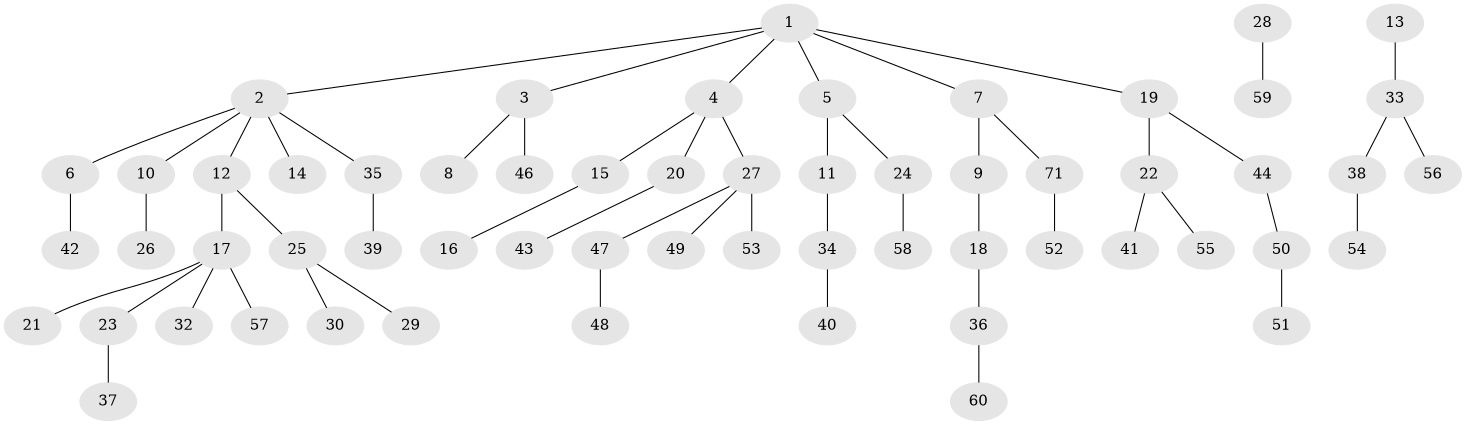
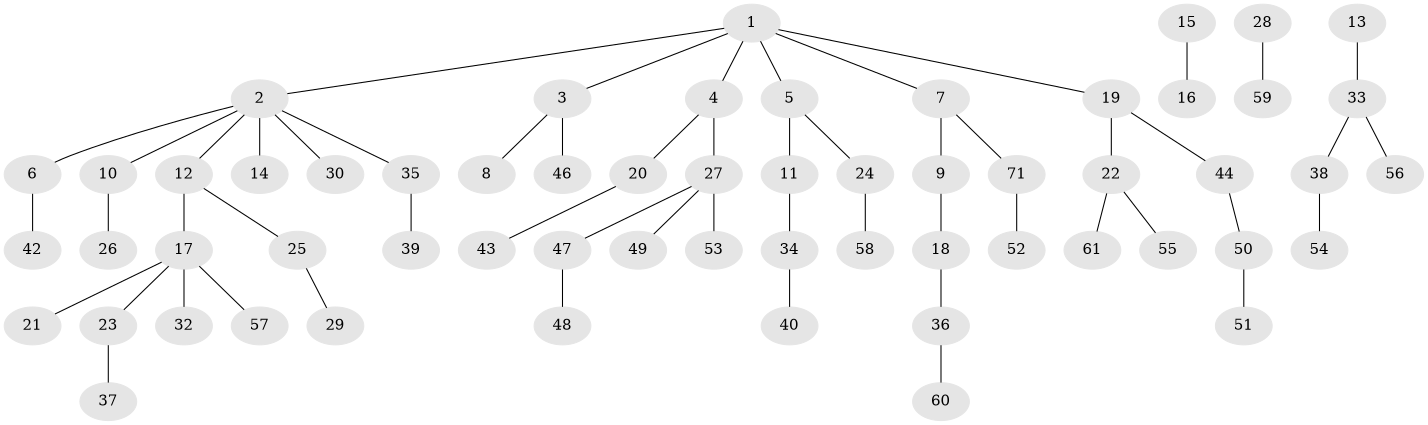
(657, 137) -> none
(1130, 250) -> (1092, 250)
(316, 288) -> (297, 137)
